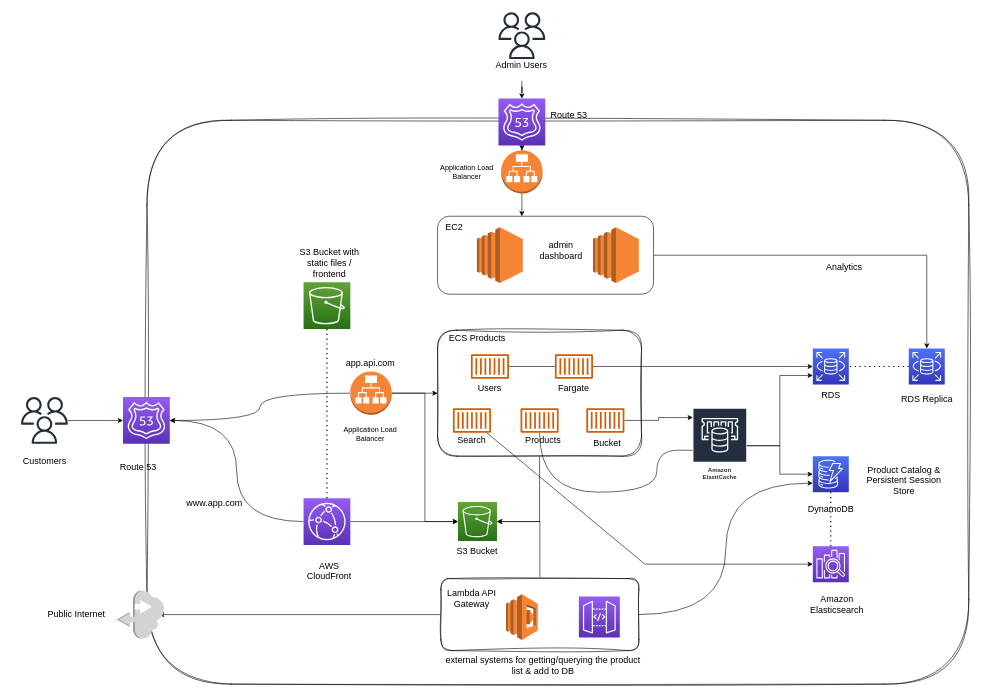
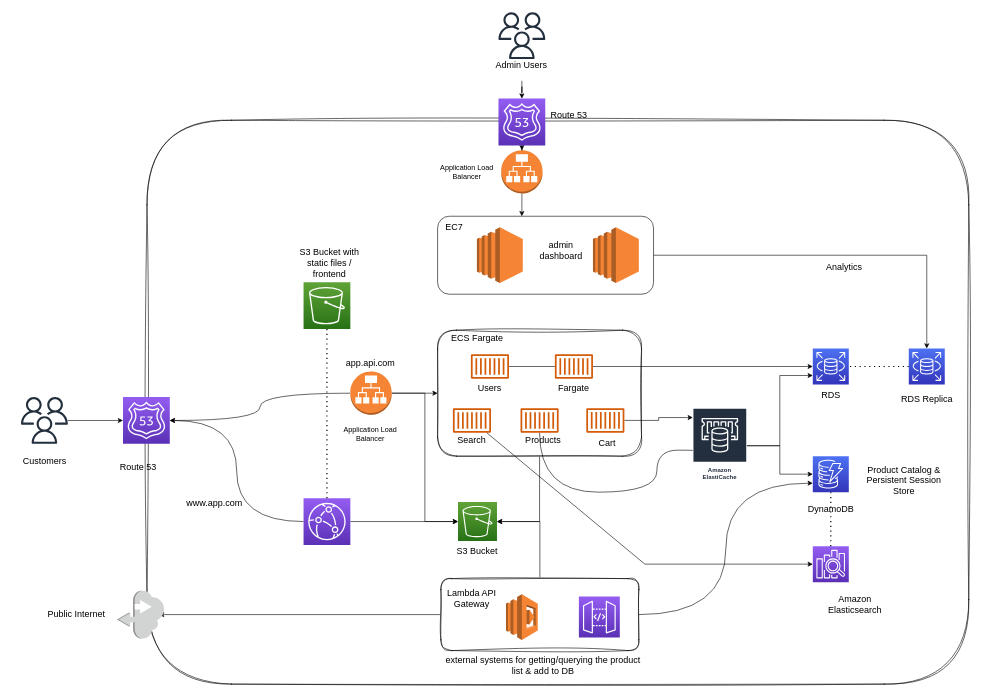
(454, 227) -> (454, 227)
(477, 338) -> (477, 338)
(607, 443) -> (607, 443)
(329, 571) -> none
(837, 605) -> (855, 605)
